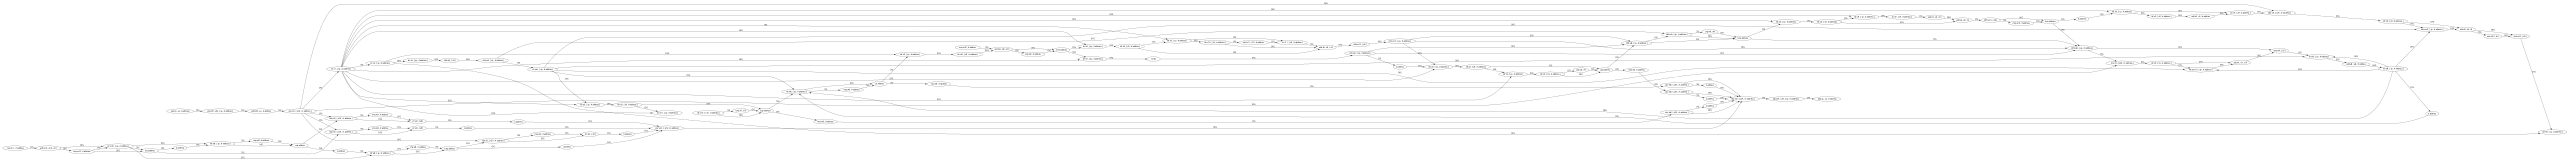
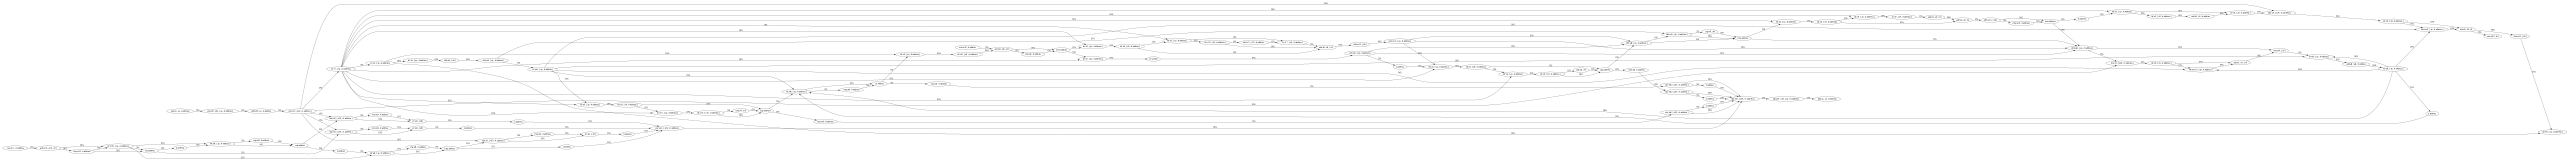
(2505, 36) -> none
(1154, 59) -> (1154, 59)
none -> (687, 113)
